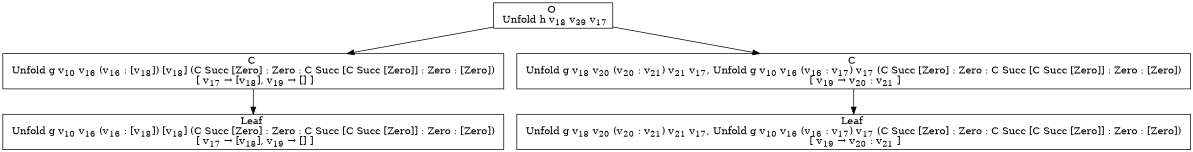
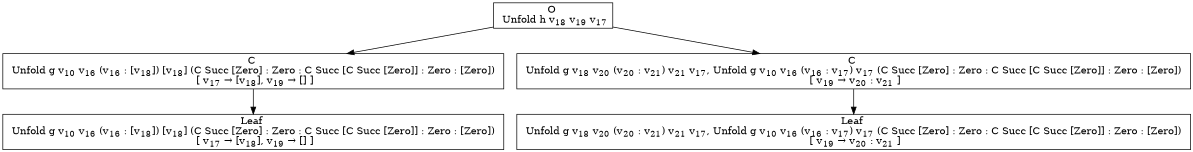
(581, 20) -> (581, 20)
